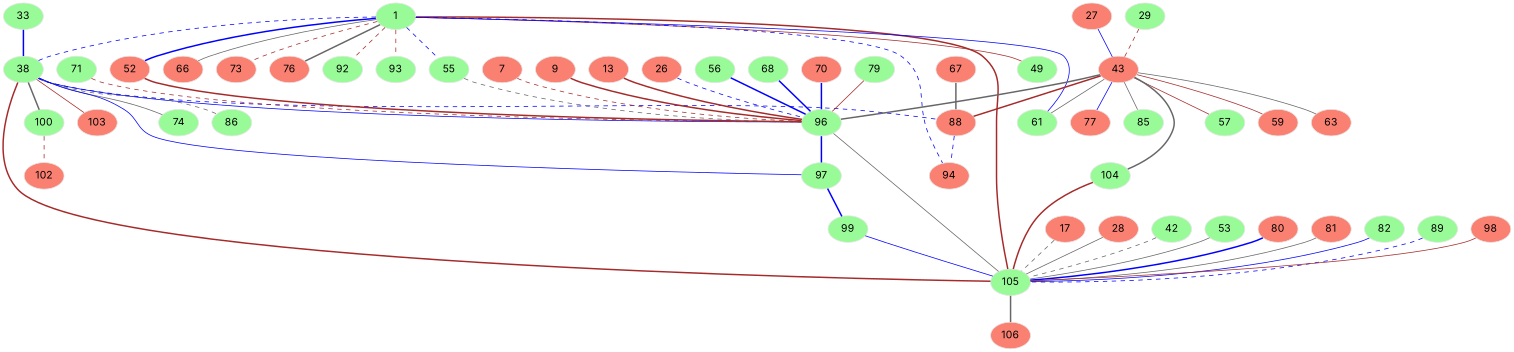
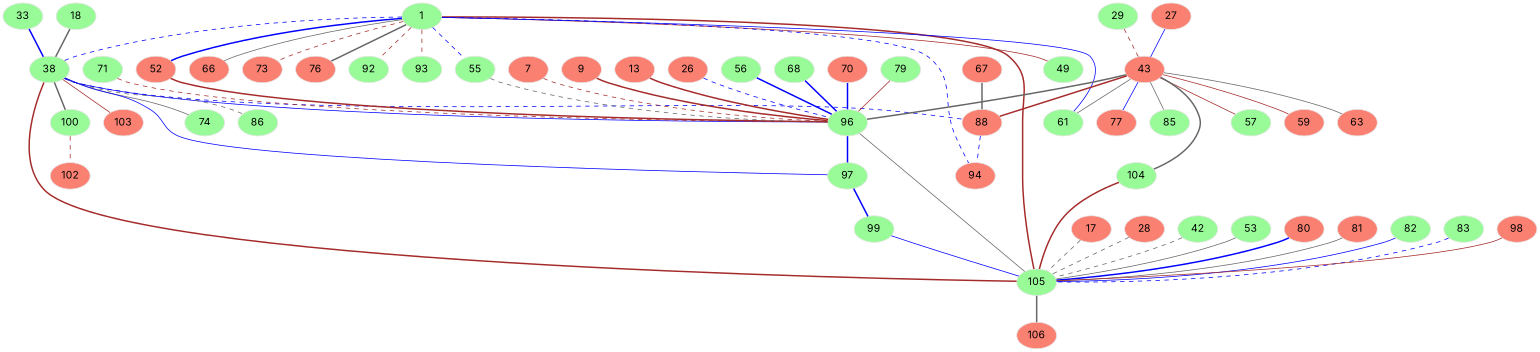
none -> (76, 16)
(1438, 229) -> (1464, 229)
(1065, 256) -> (1091, 256)
